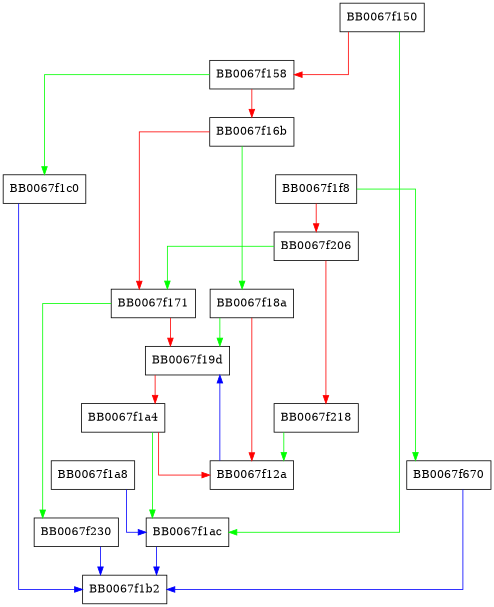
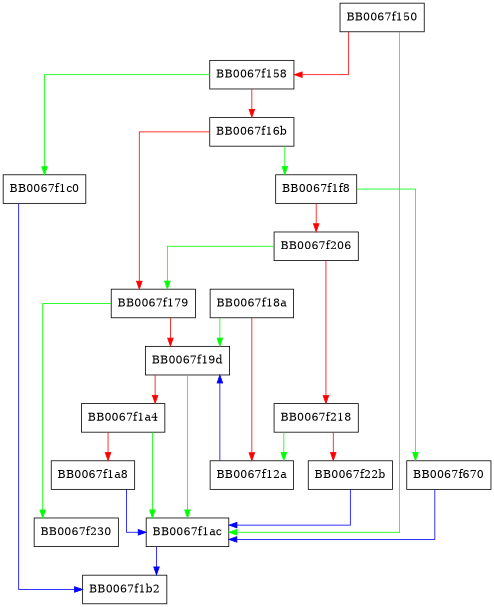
(242, 214) -> (285, 156)
(153, 303) -> (153, 303)
none -> (187, 442)
(159, 475) -> (108, 442)
none -> (350, 475)
(100, 557) -> none
(369, 589) -> (361, 539)
